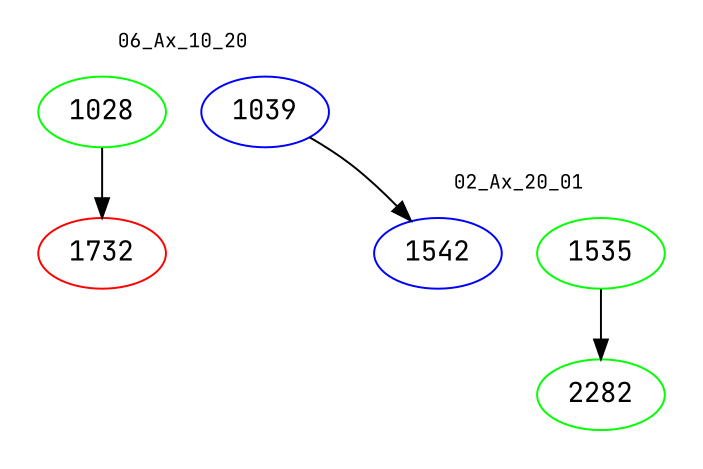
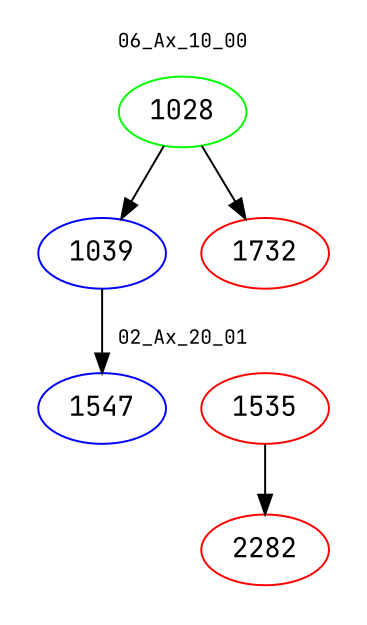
(184, 42) -> (184, 42)
none -> (148, 174)
(438, 253) -> (102, 408)
(601, 253) -> (265, 408)
(601, 395) -> (265, 550)
